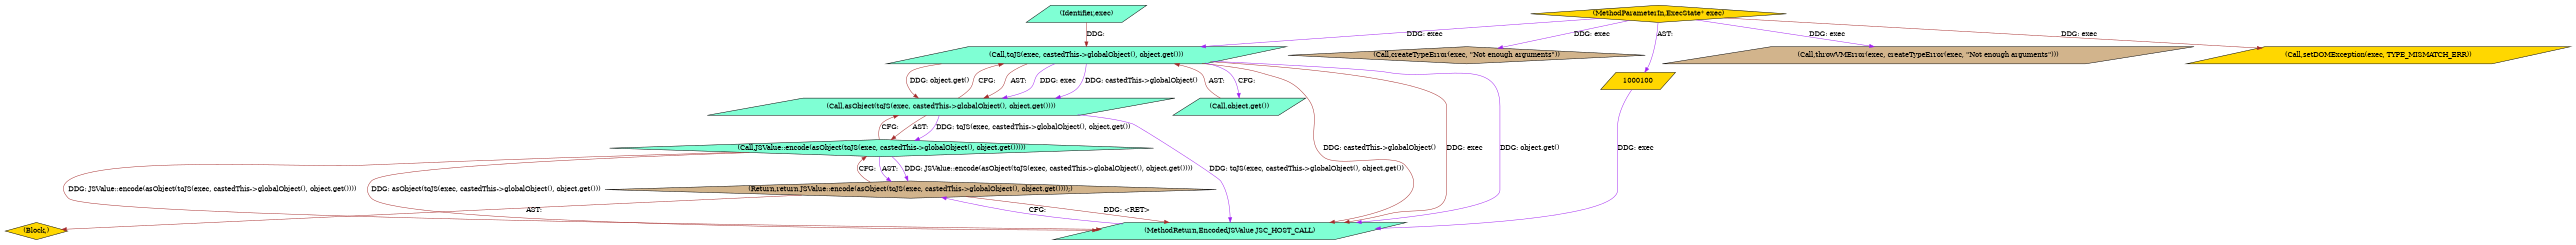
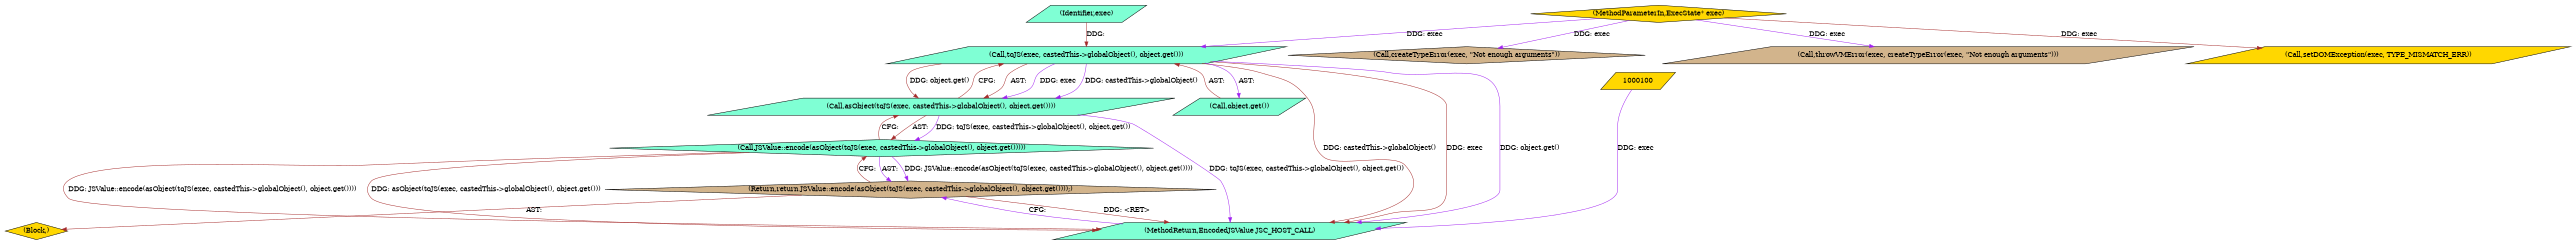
(1655, 46) -> none
(1248, 81) -> (1248, 81)
